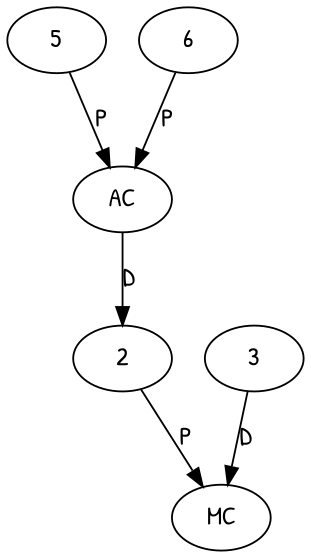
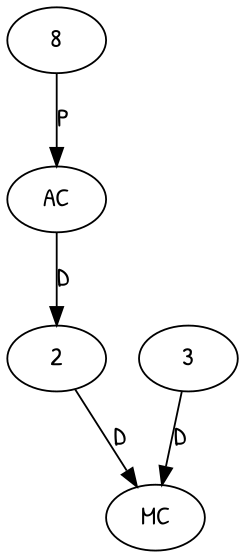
(57, 40) -> none
(188, 40) -> (57, 40)
(186, 438) -> (120, 438)
